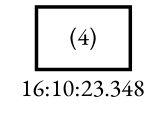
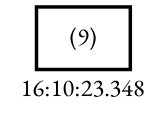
(83, 38) -> (83, 38)
